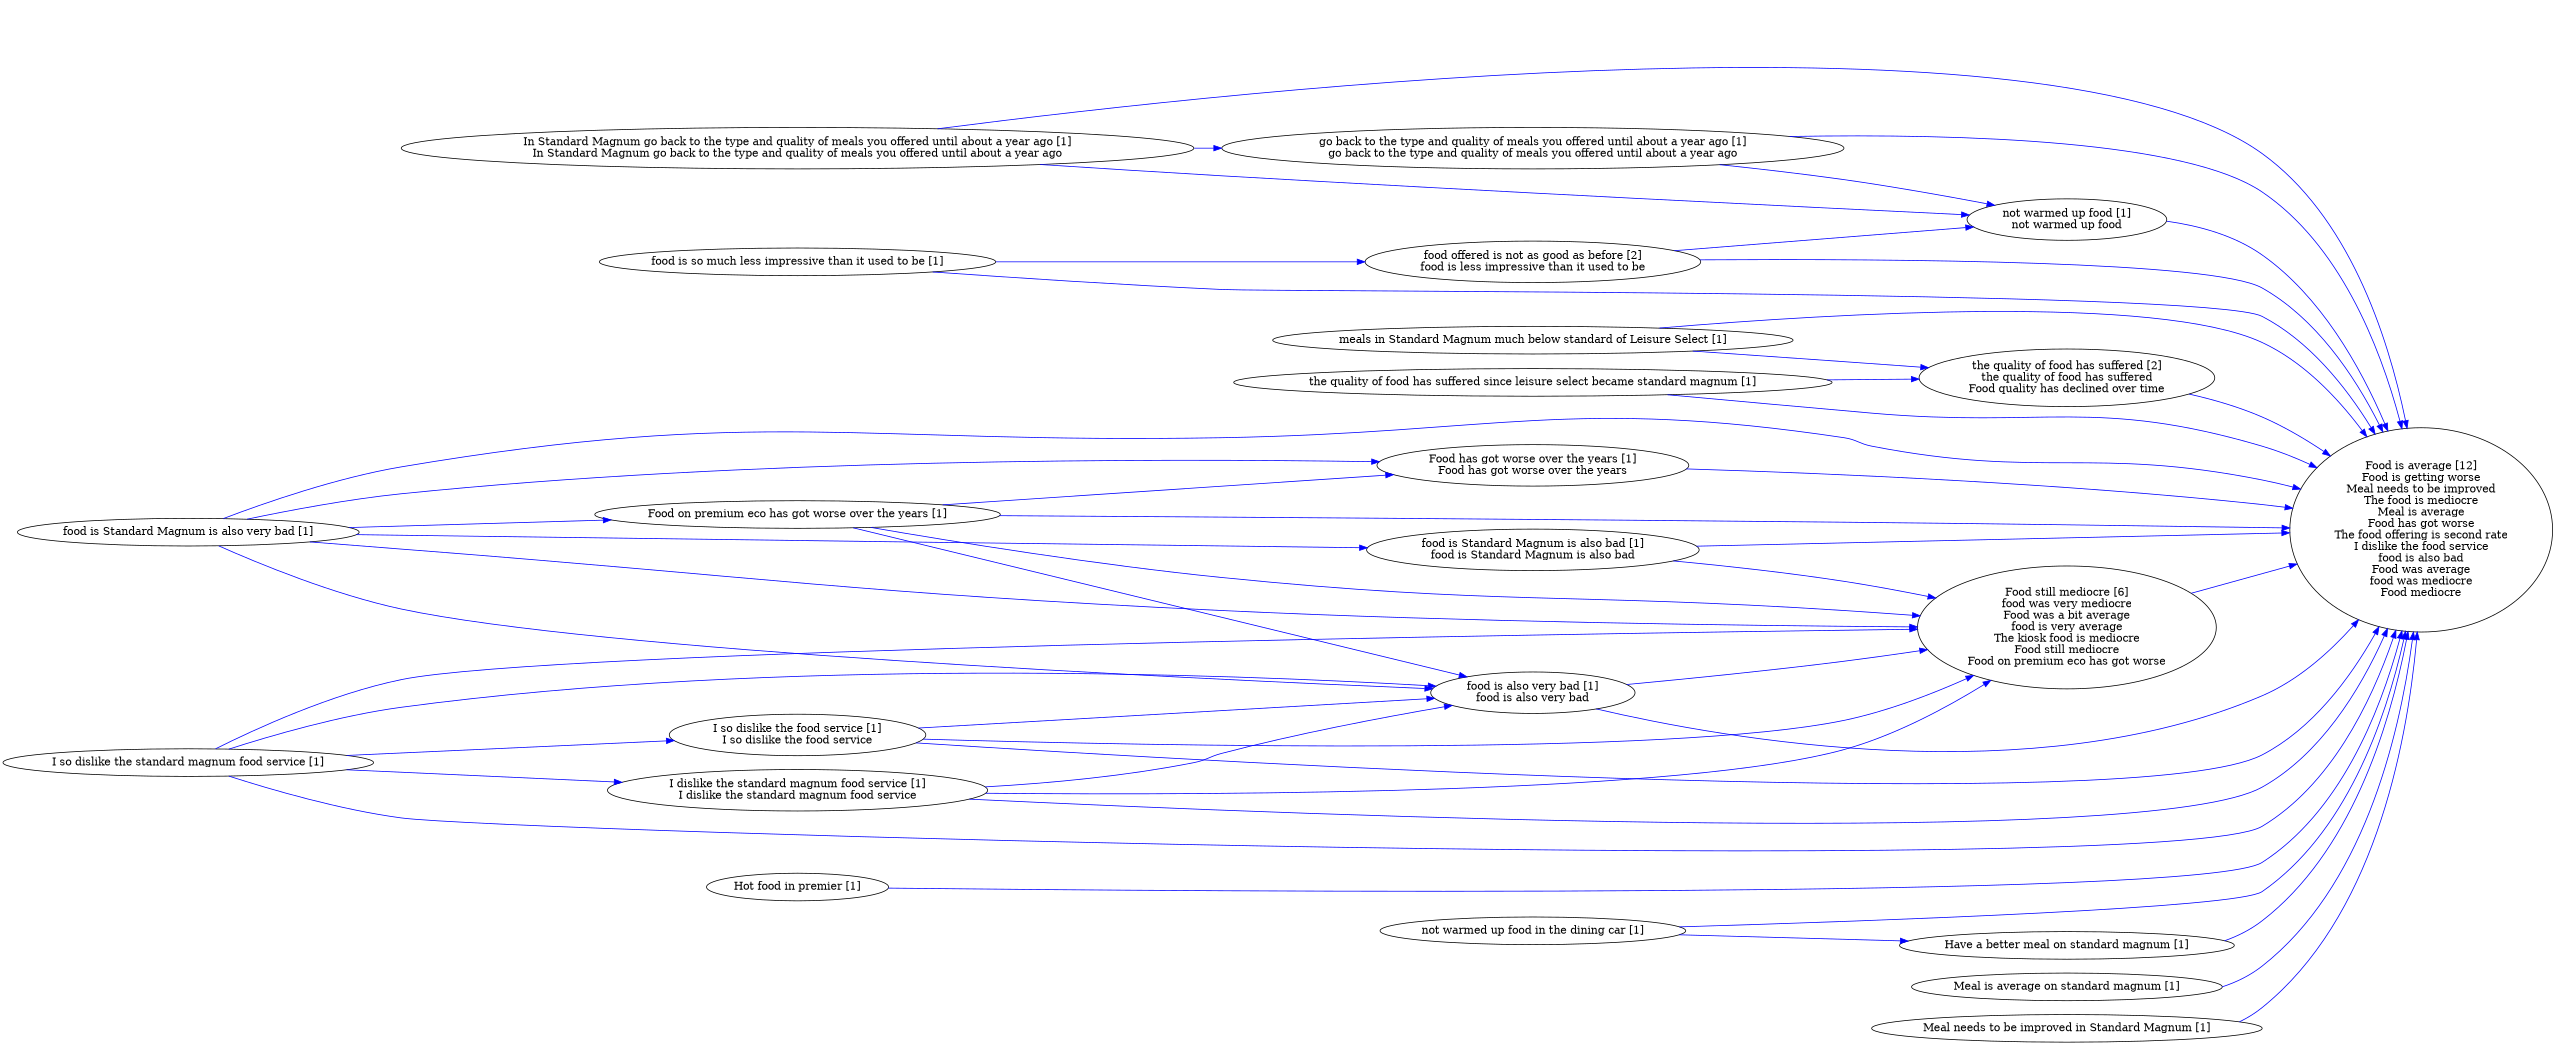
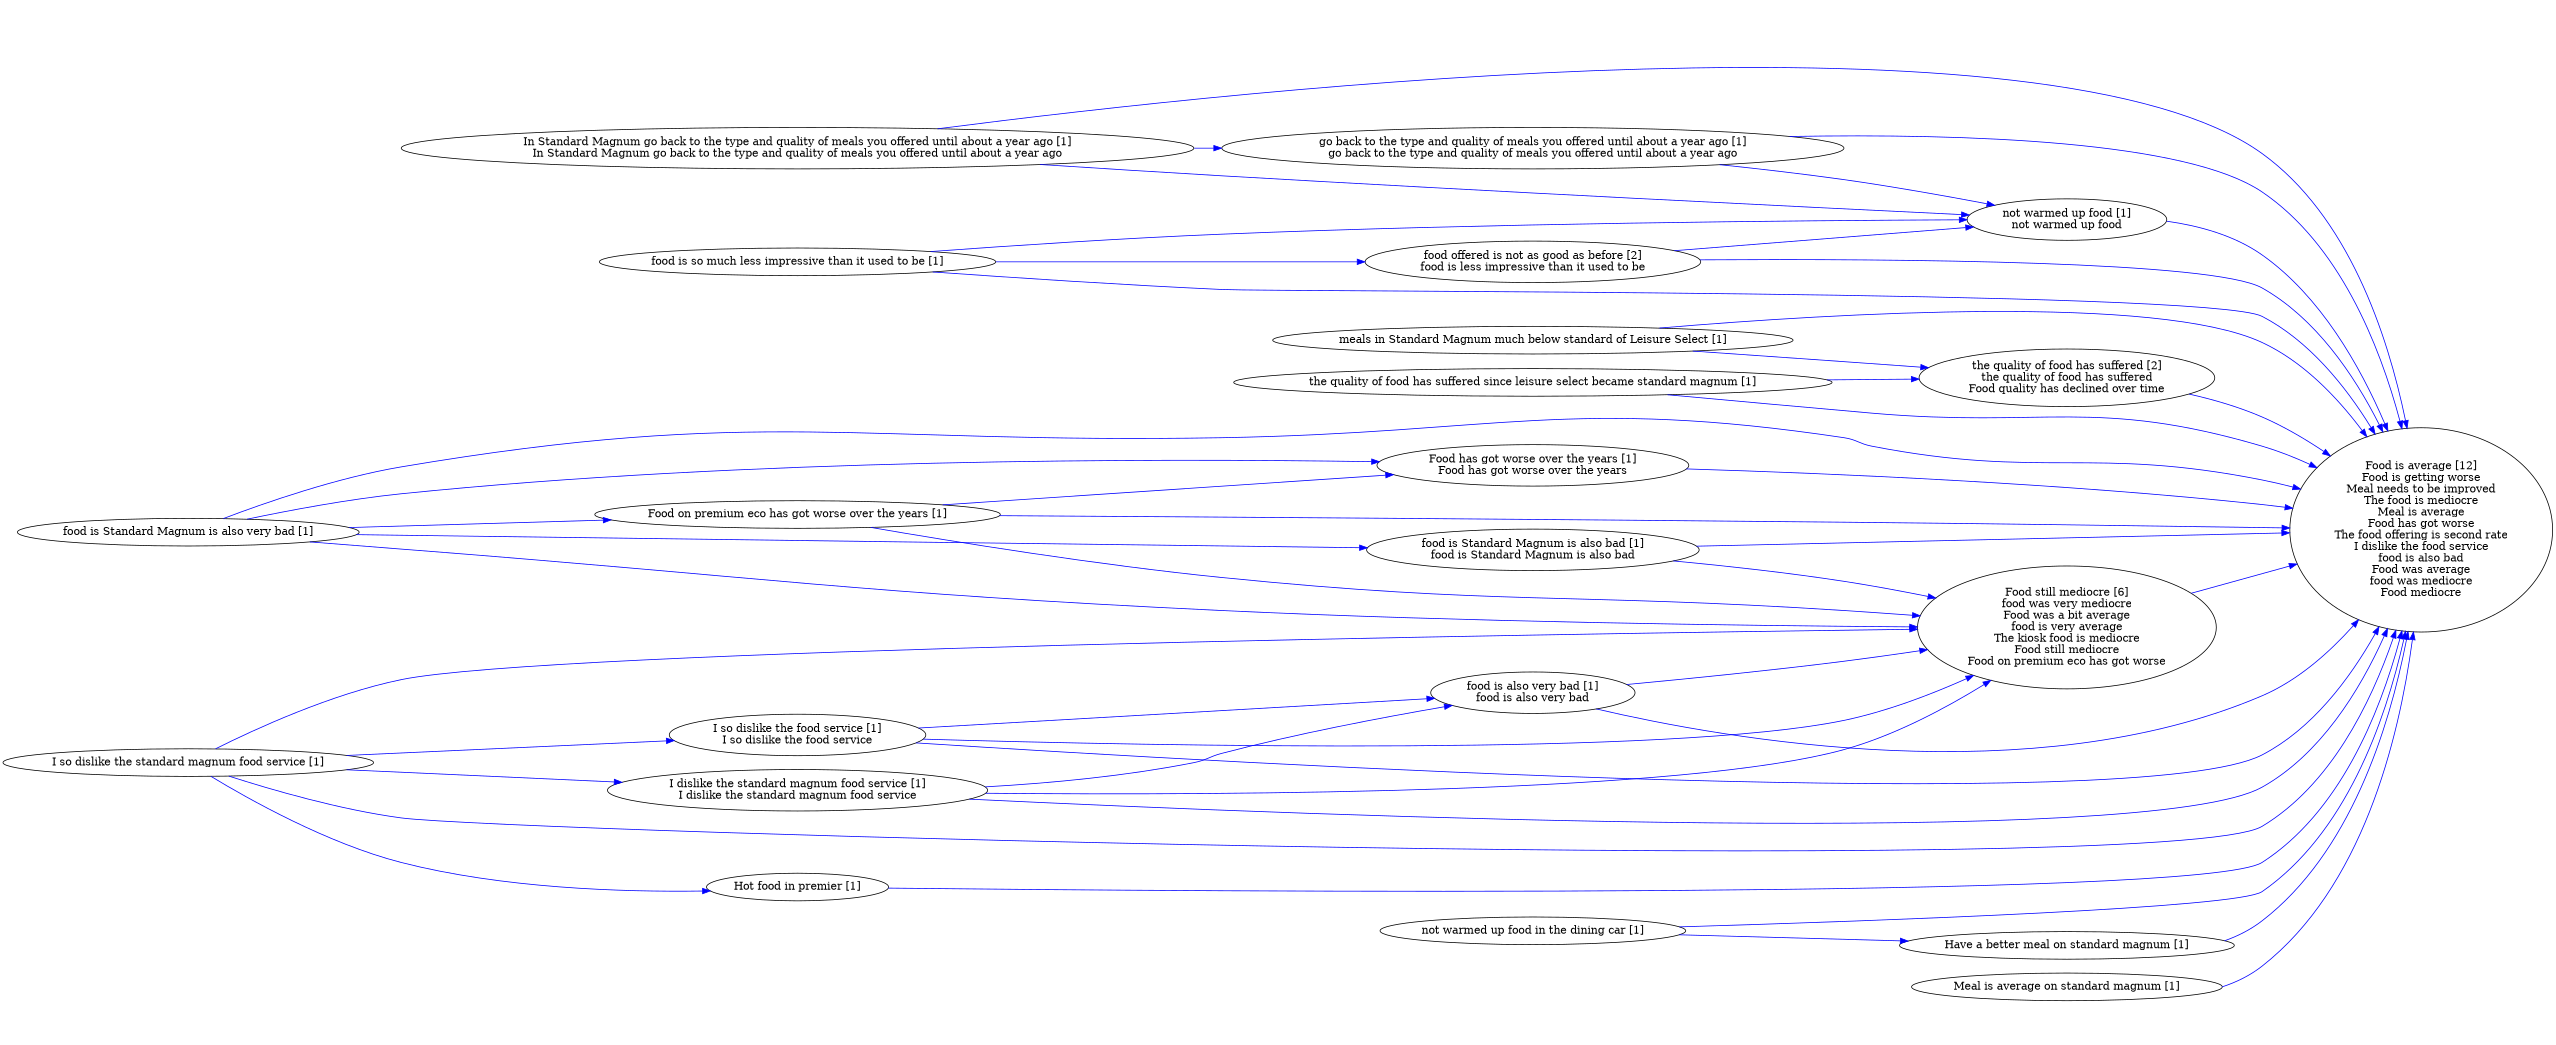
none -> (1445, 227)
(1156, 601) -> none
(846, 657) -> none
(825, 676) -> (447, 872)
(2067, 1028) -> none
